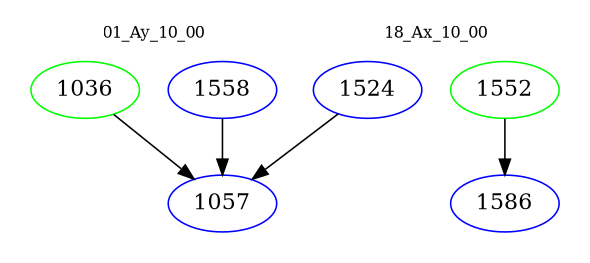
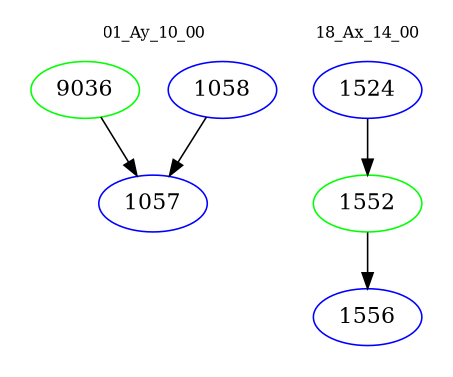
(436, 34) -> (368, 34)
(85, 90) -> (85, 90)
(222, 90) -> (222, 90)
(311, 135) -> (368, 139)
(505, 204) -> (368, 317)
